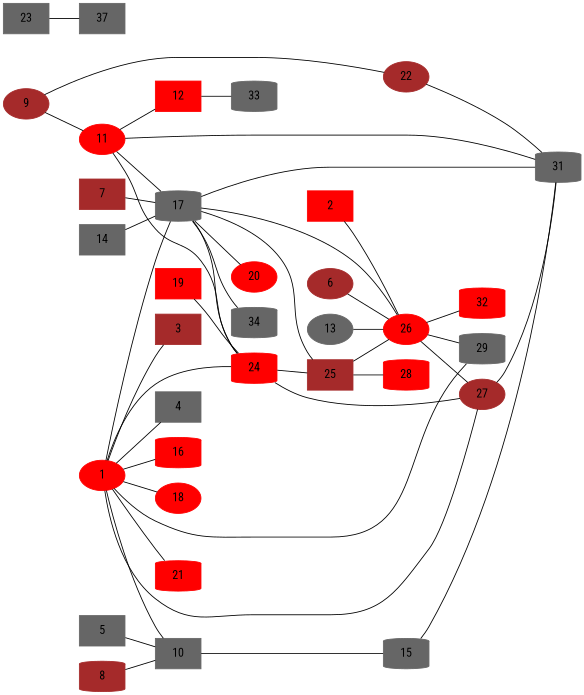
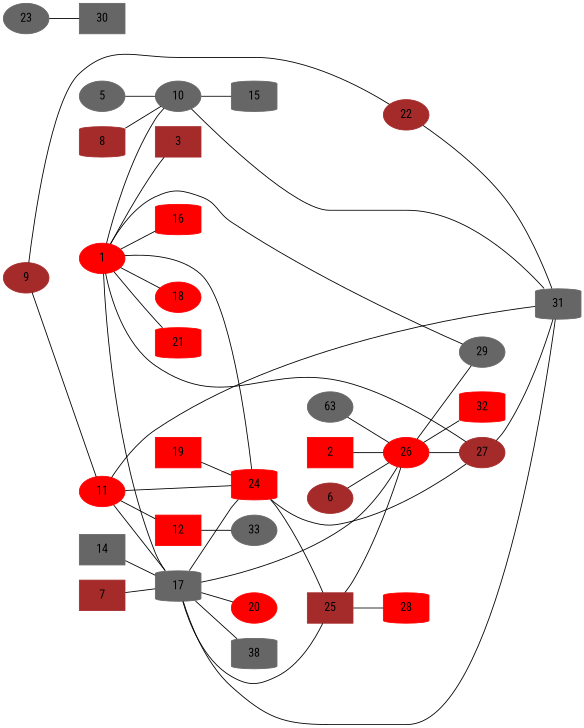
(26, 19) -> (26, 19)
(102, 19) -> (102, 19)
(254, 96) -> (254, 530)
(254, 323) -> (254, 654)
(330, 329) -> (330, 407)
(482, 349) -> (482, 352)
(178, 407) -> none
(511, 417) -> (363, 210)
(102, 631) -> (102, 96)
(178, 654) -> (178, 96)
